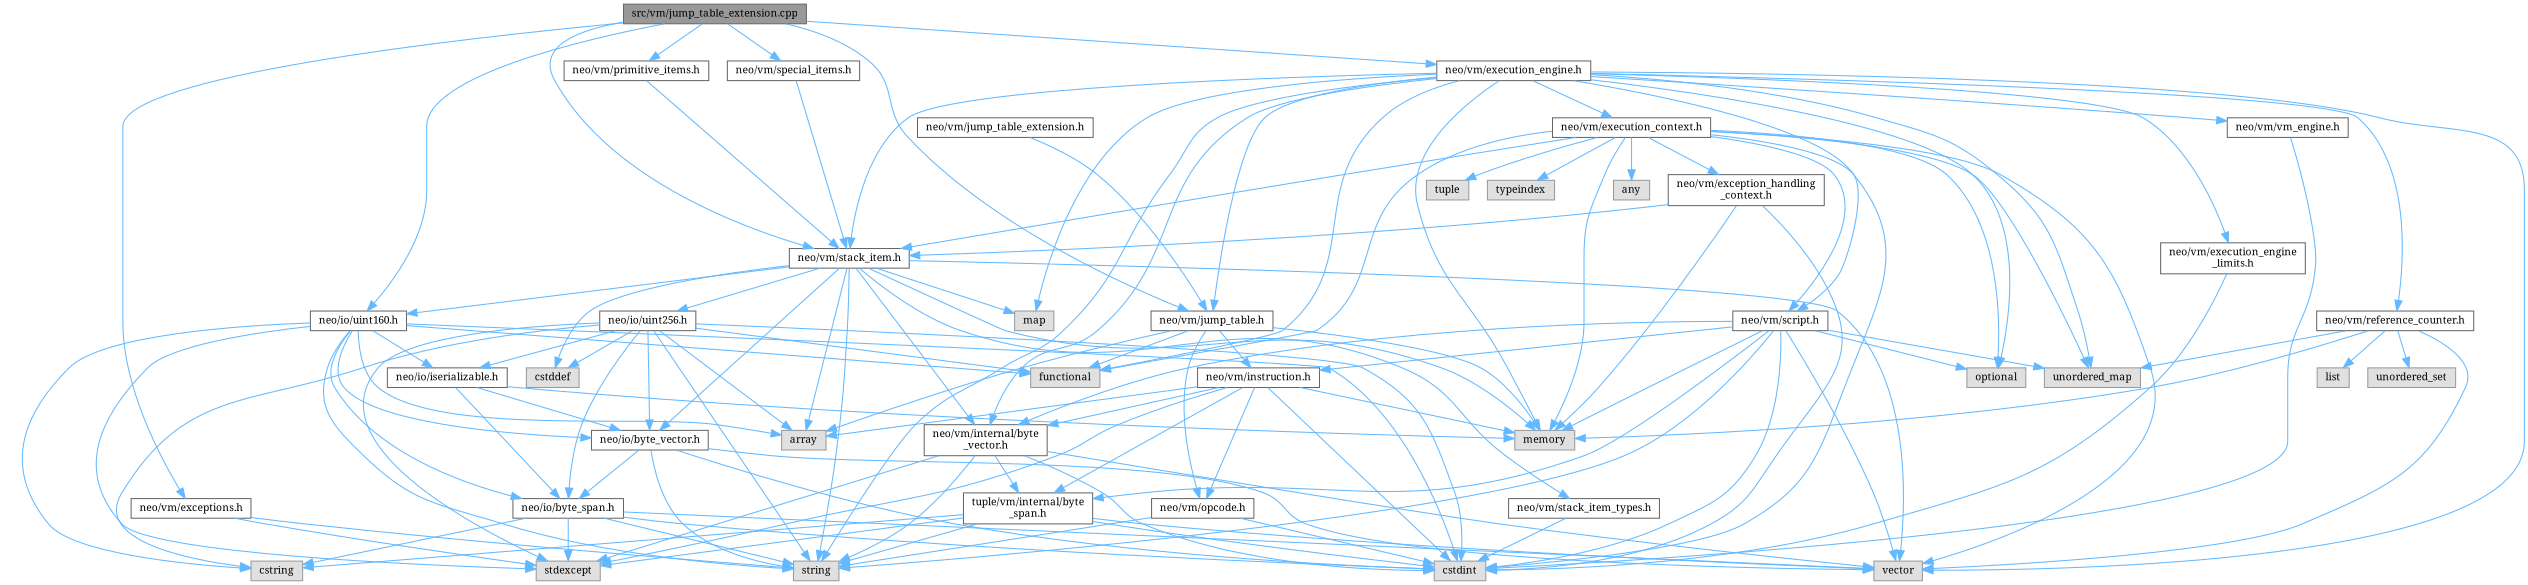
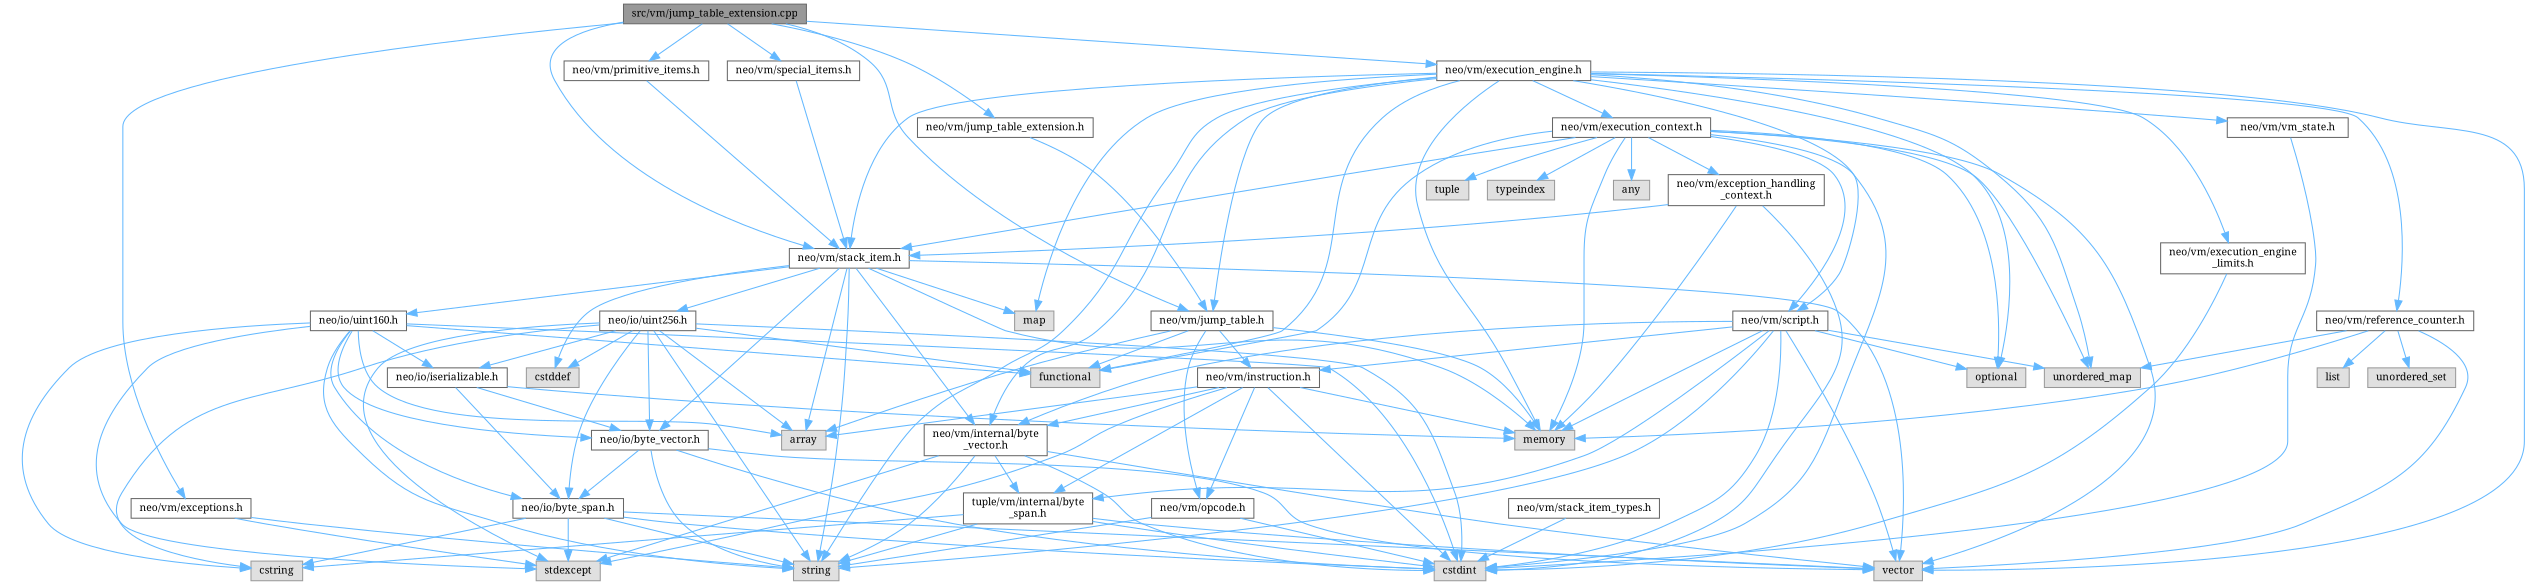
(448, 95) -> (885, 54)
(2288, 128) -> (2288, 128)
(1357, 353) -> none
(787, 541) -> none
